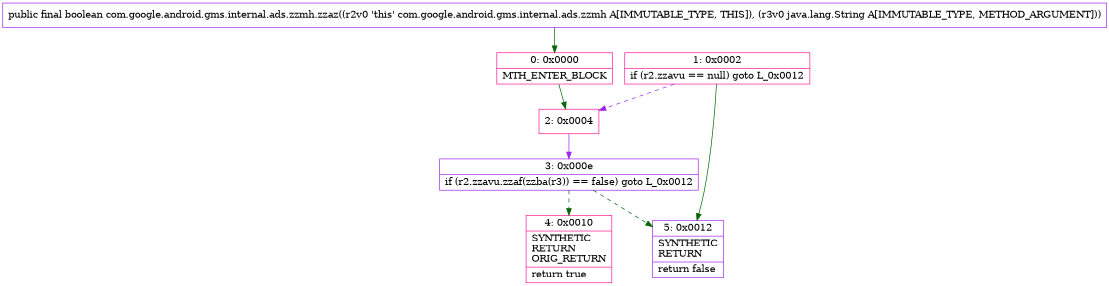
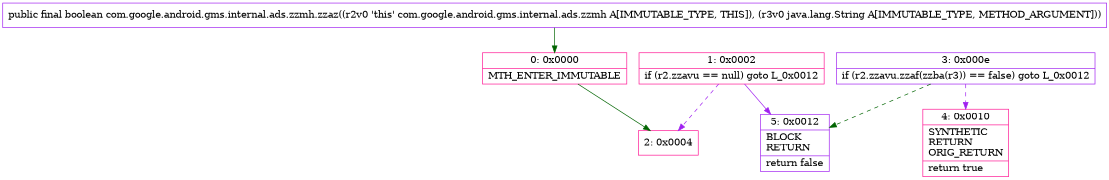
(555, 76) -> (555, 76)
(569, 143) -> none
(711, 149) -> (755, 96)
(569, 199) -> (966, 93)
(688, 244) -> (784, 137)
